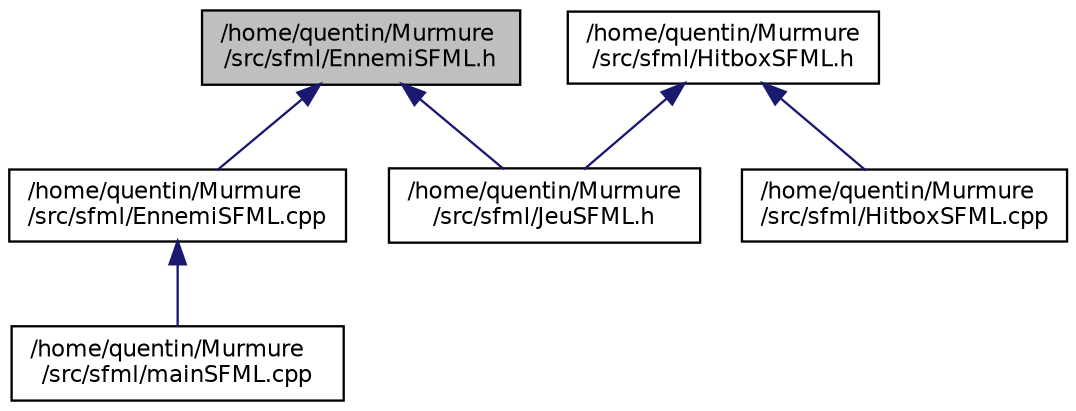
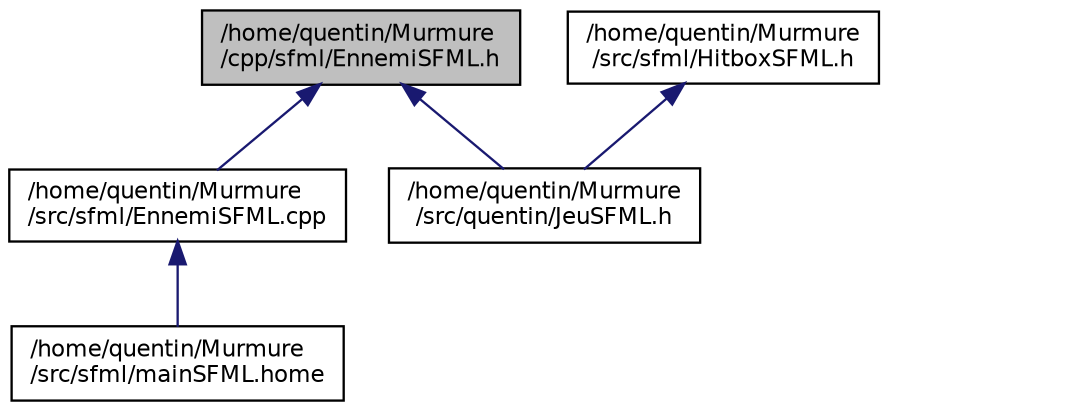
(361, 48) -> (361, 48)
(545, 206) -> (545, 206)
(905, 206) -> none
(178, 363) -> (178, 363)
